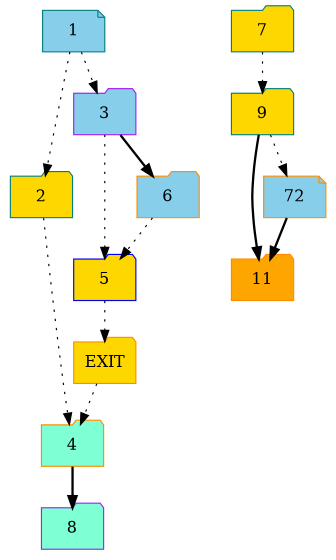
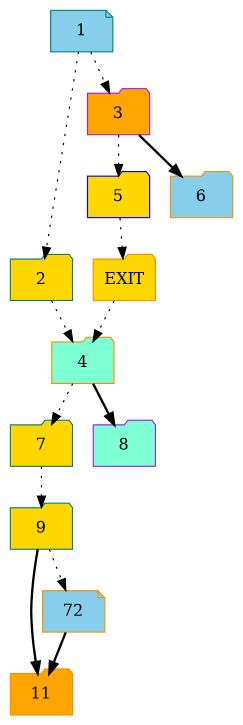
(105, 114) -> (119, 114)
(140, 234) -> none
none -> (65, 399)
